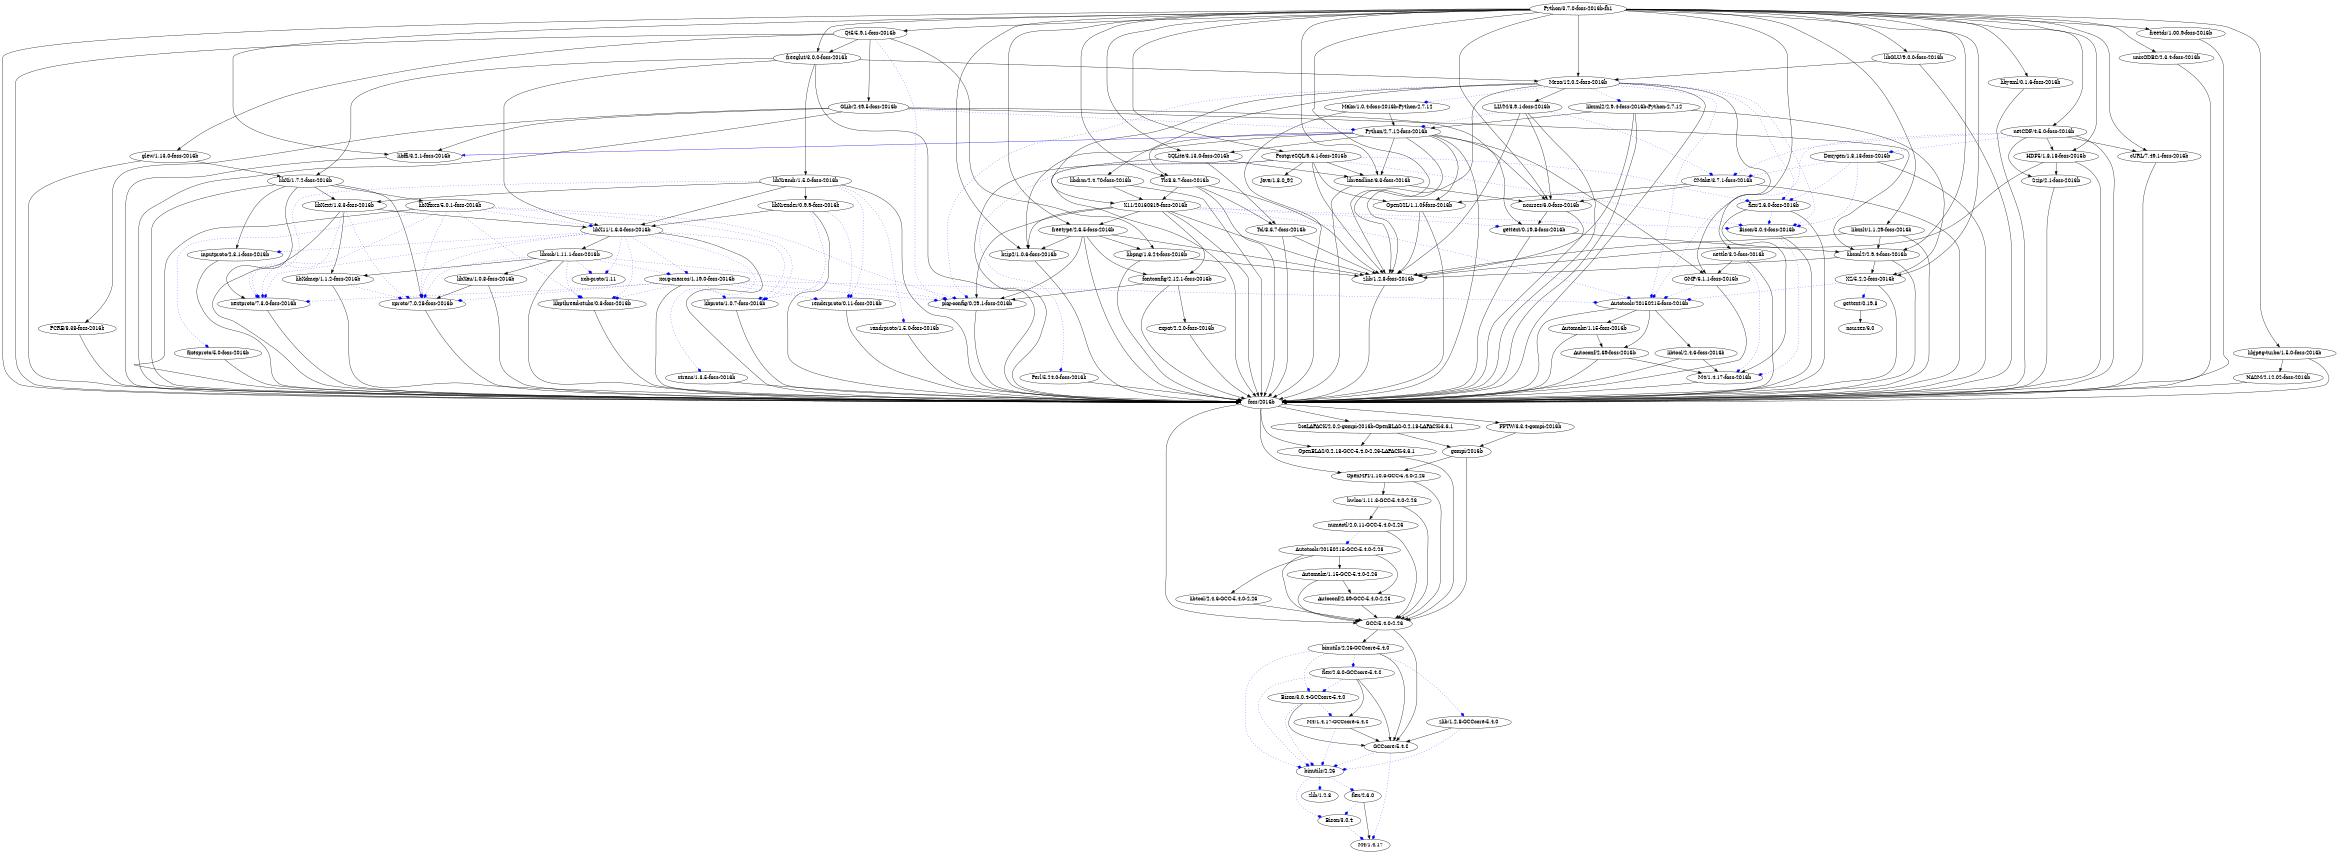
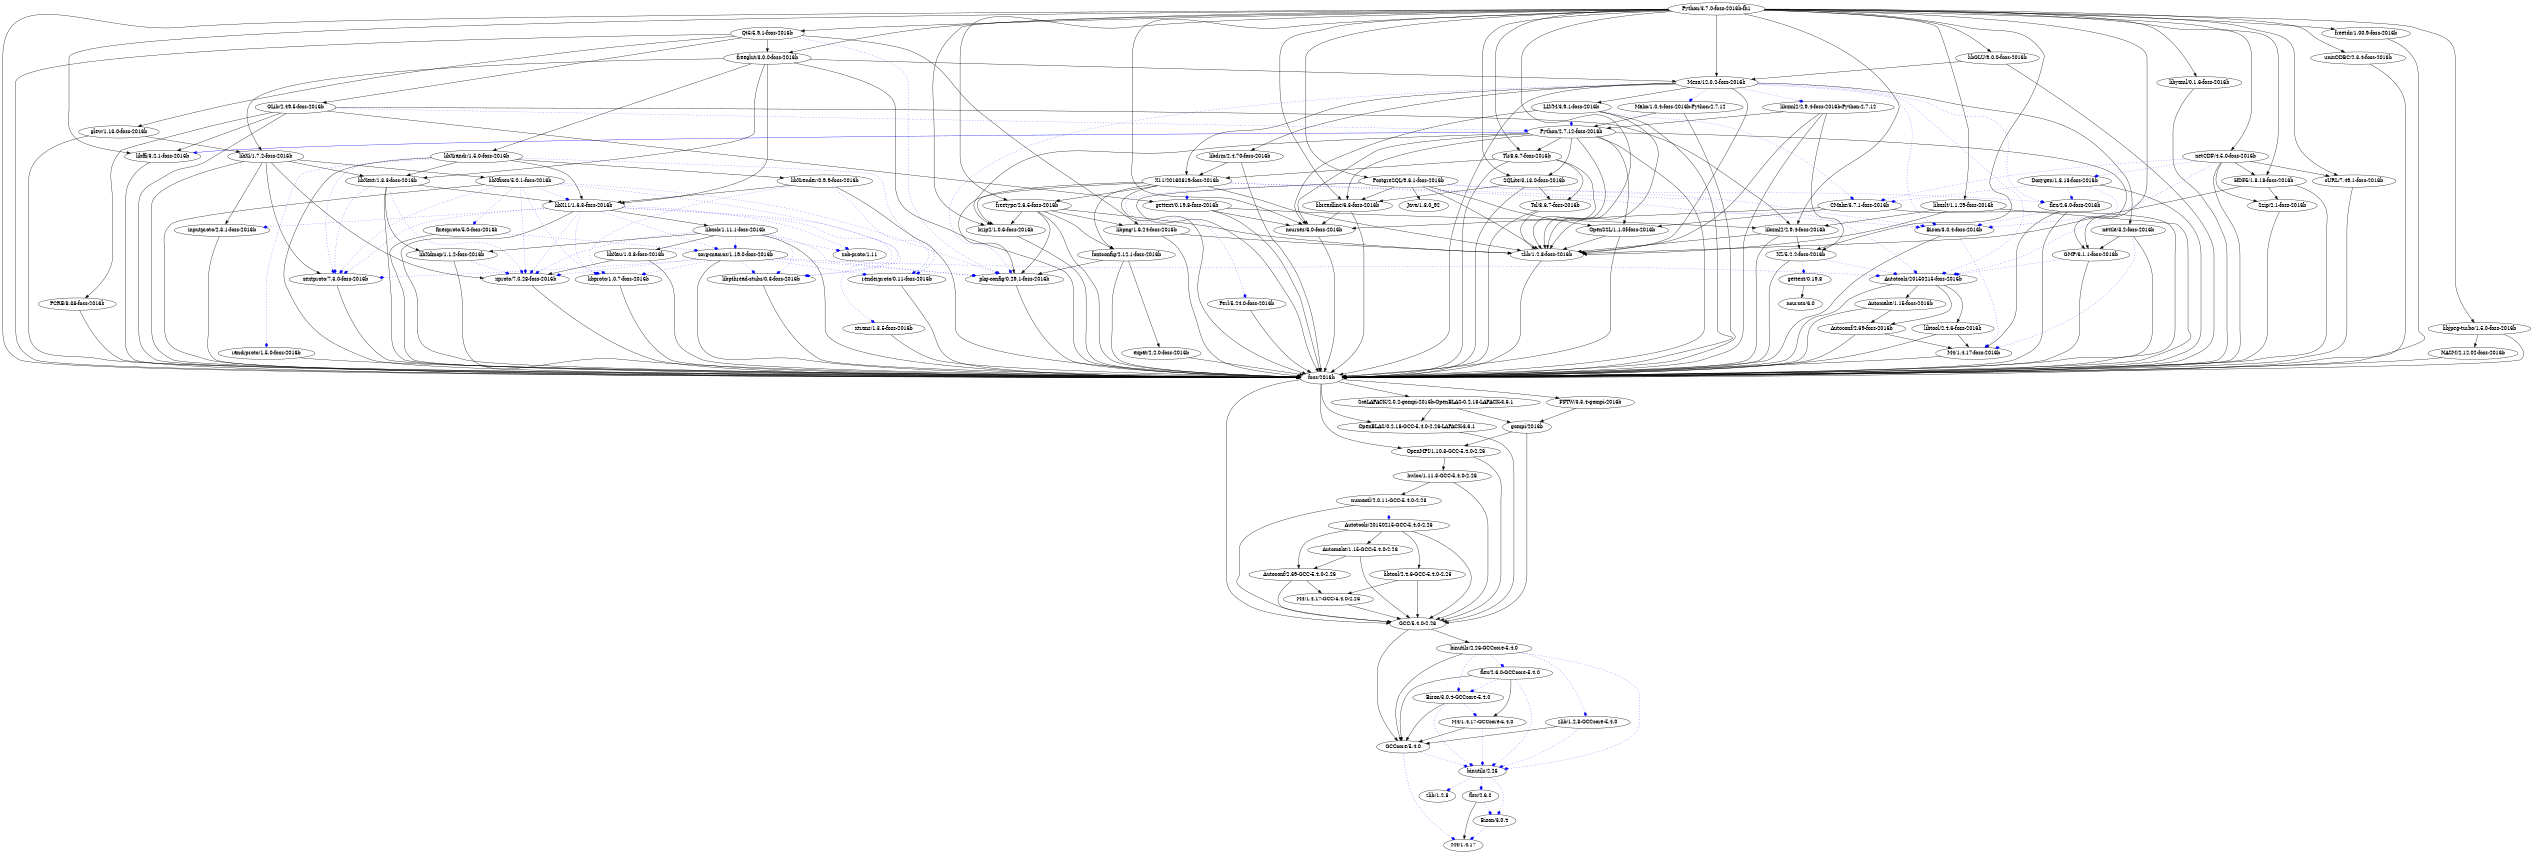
none -> (627, 158)
(1544, 216) -> (1249, 218)
none -> (589, 241)
none -> (1328, 599)
